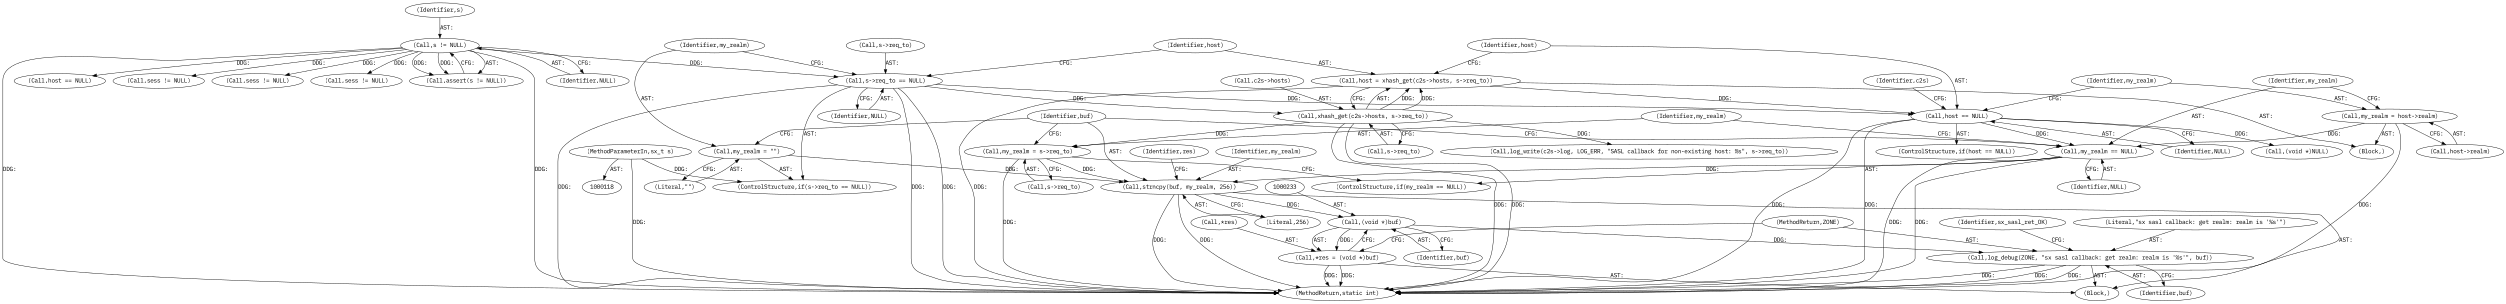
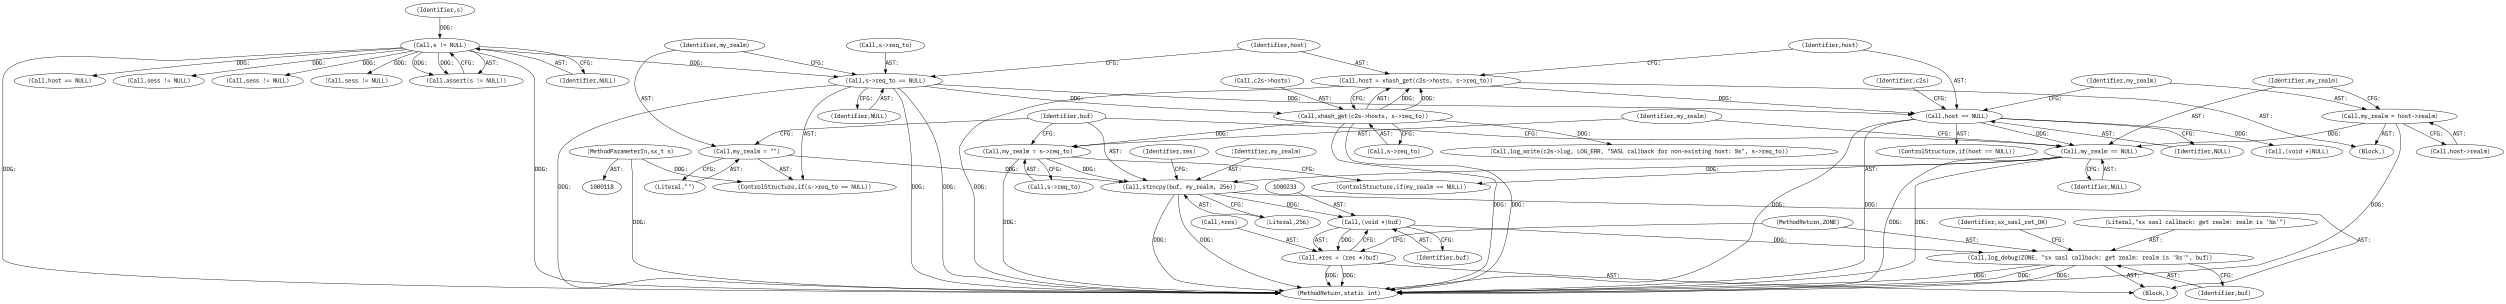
(448, 28) -> (448, 28)
(1337, 258) -> (1339, 258)
